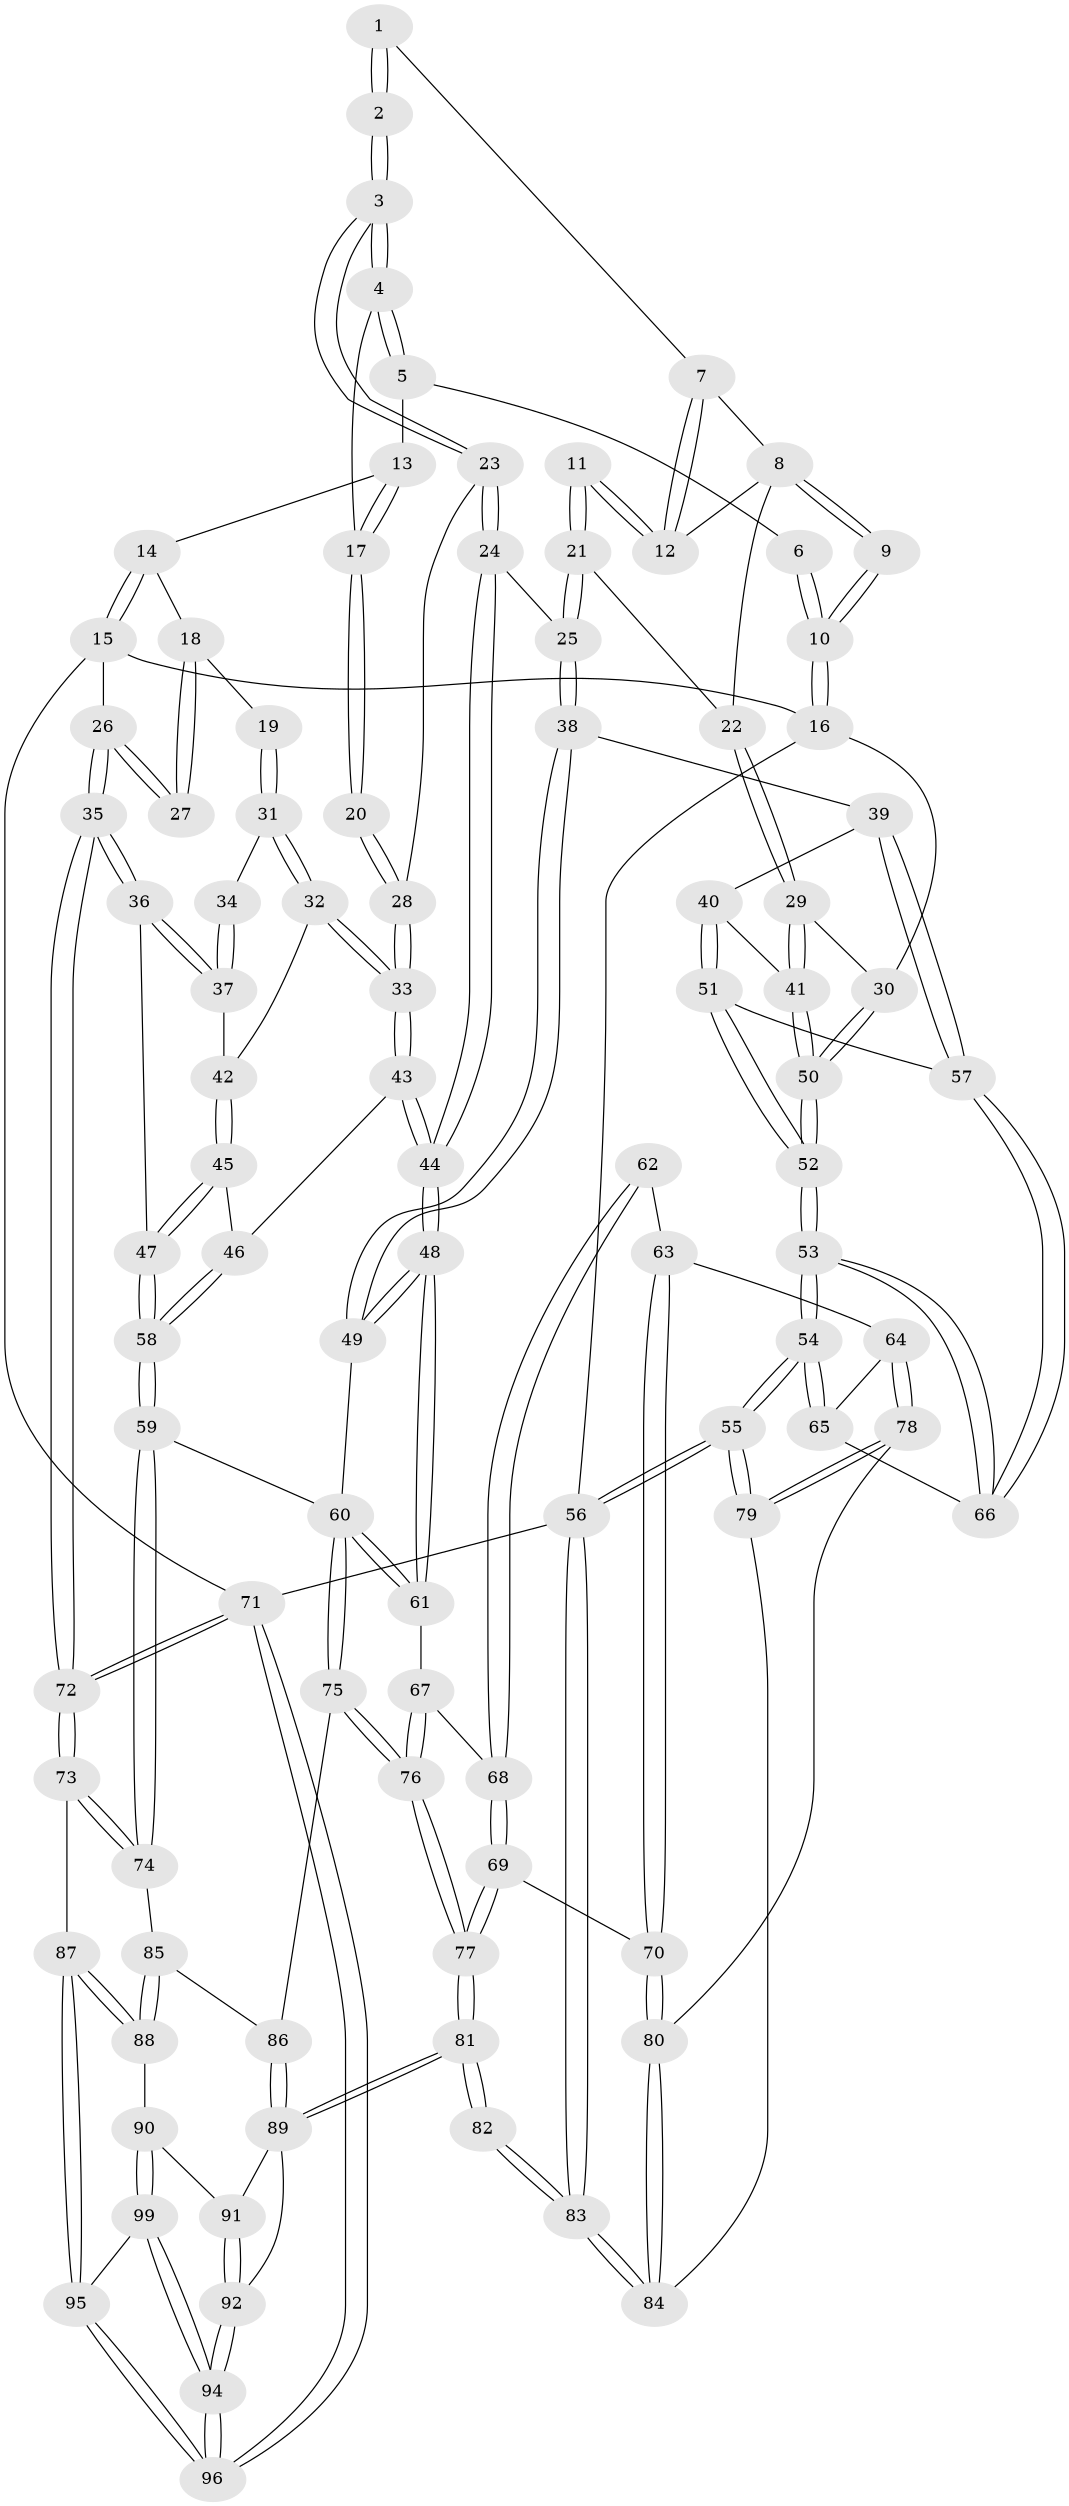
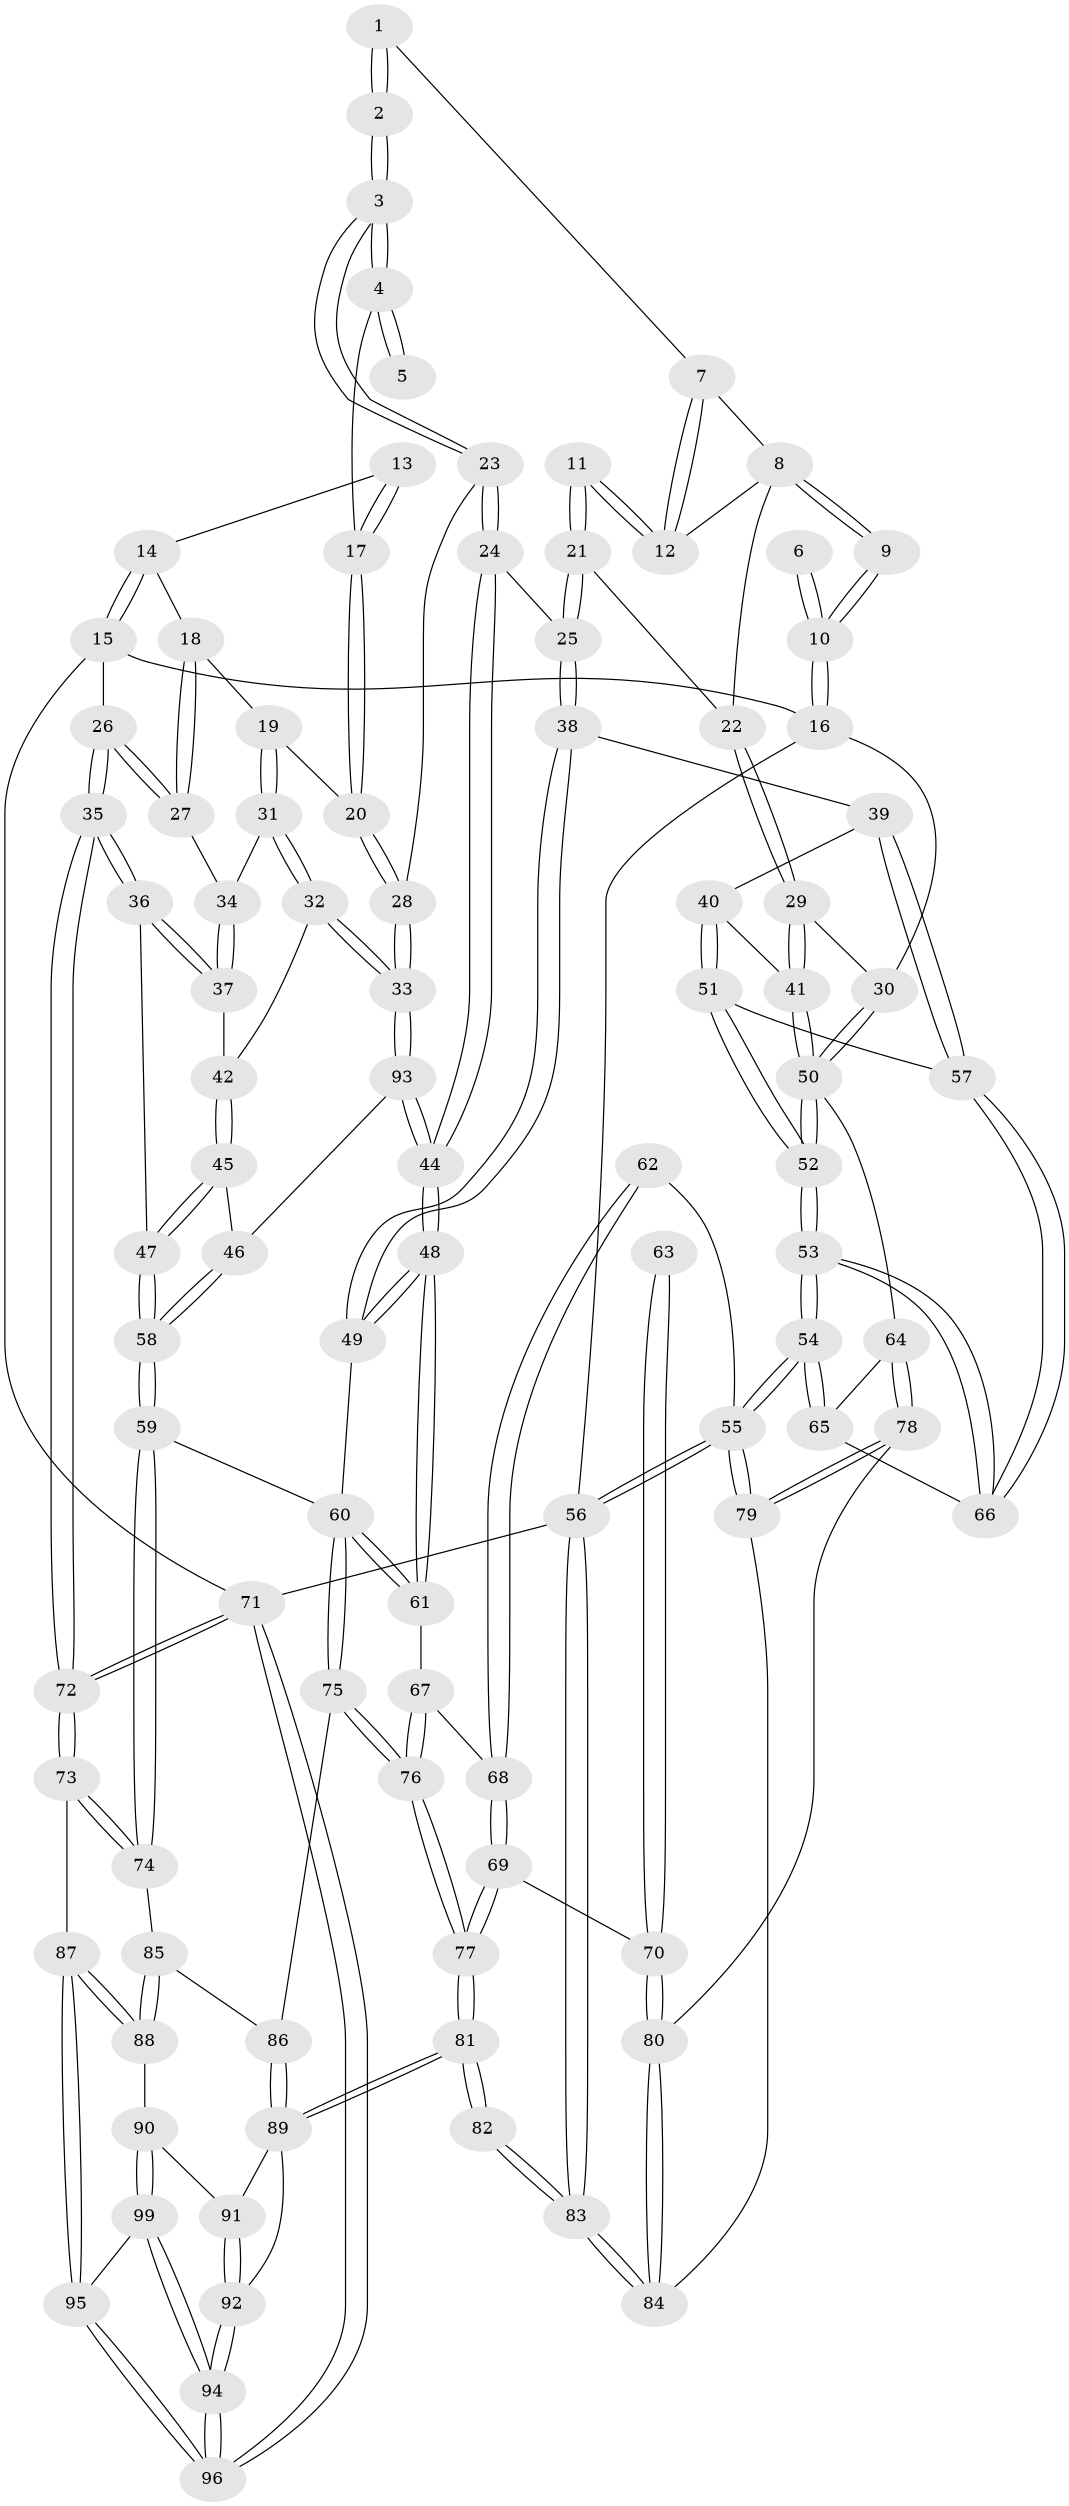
(403, 421) -> none
(615, 440) -> none
none -> (313, 771)
none -> (204, 859)
(403, 1078) -> (403, 1078)
(656, 1209) -> (726, 1286)
(783, 1293) -> (873, 1204)
